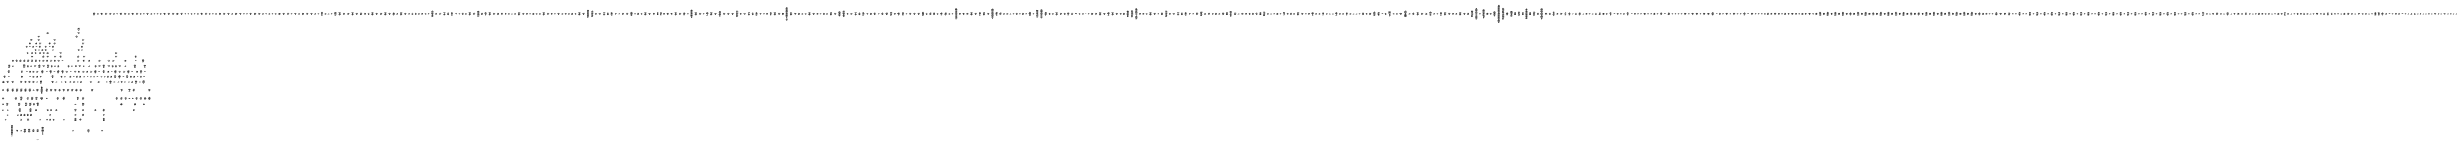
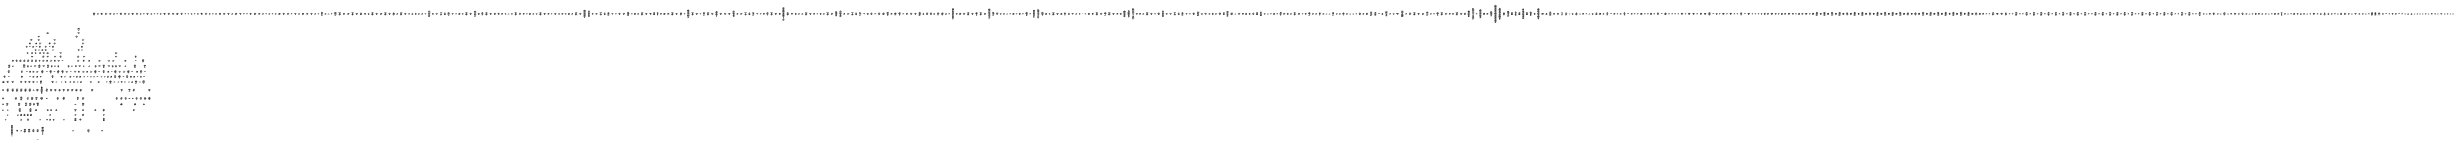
(422, 14) -> none
